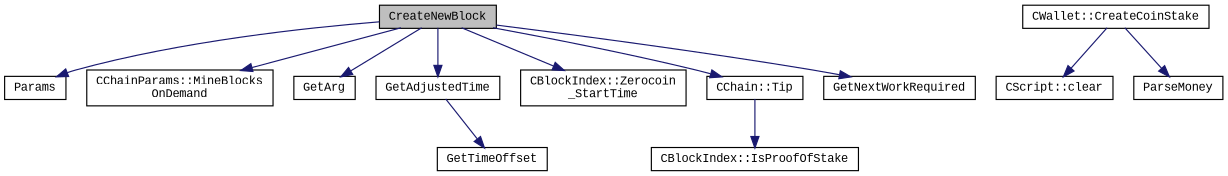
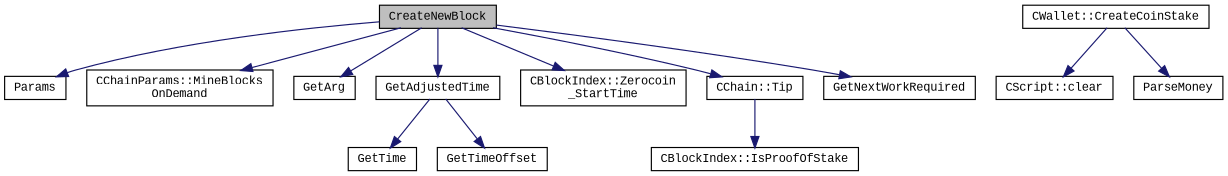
none -> (382, 159)
